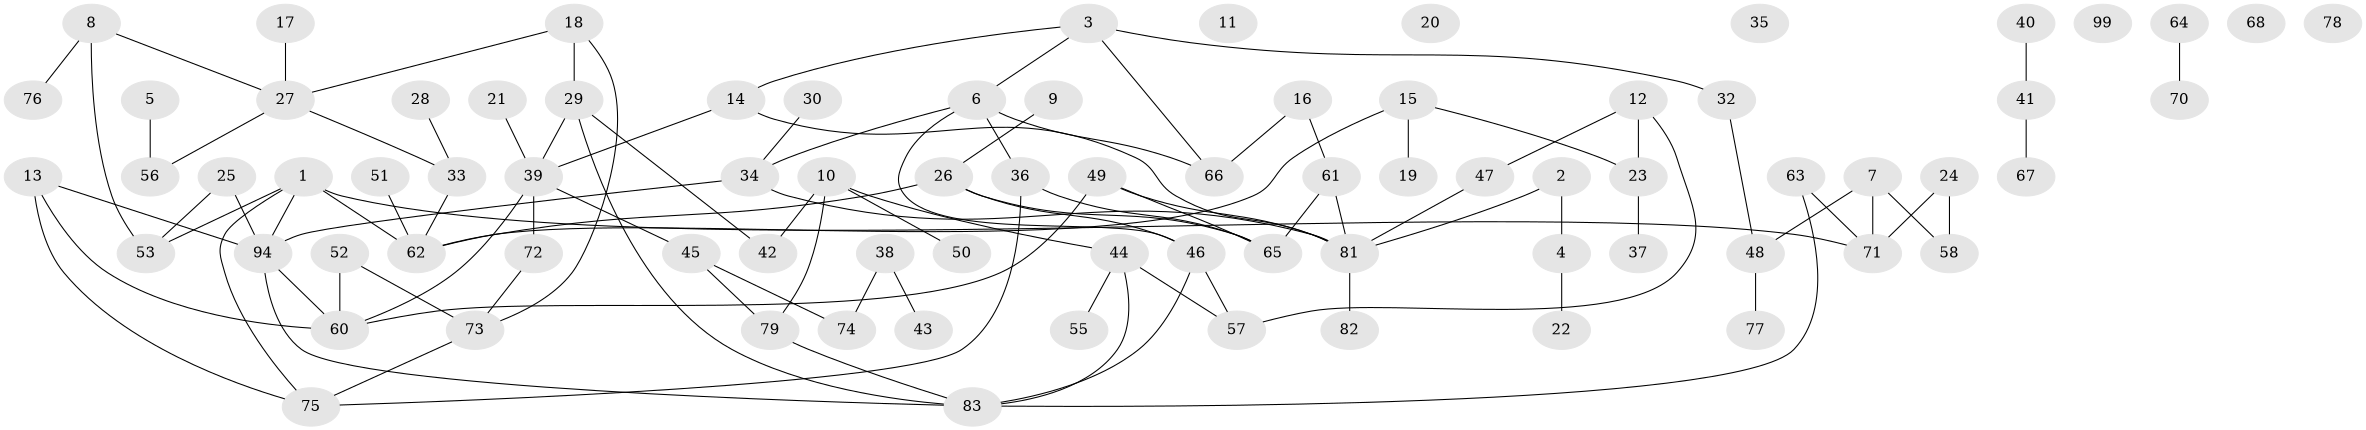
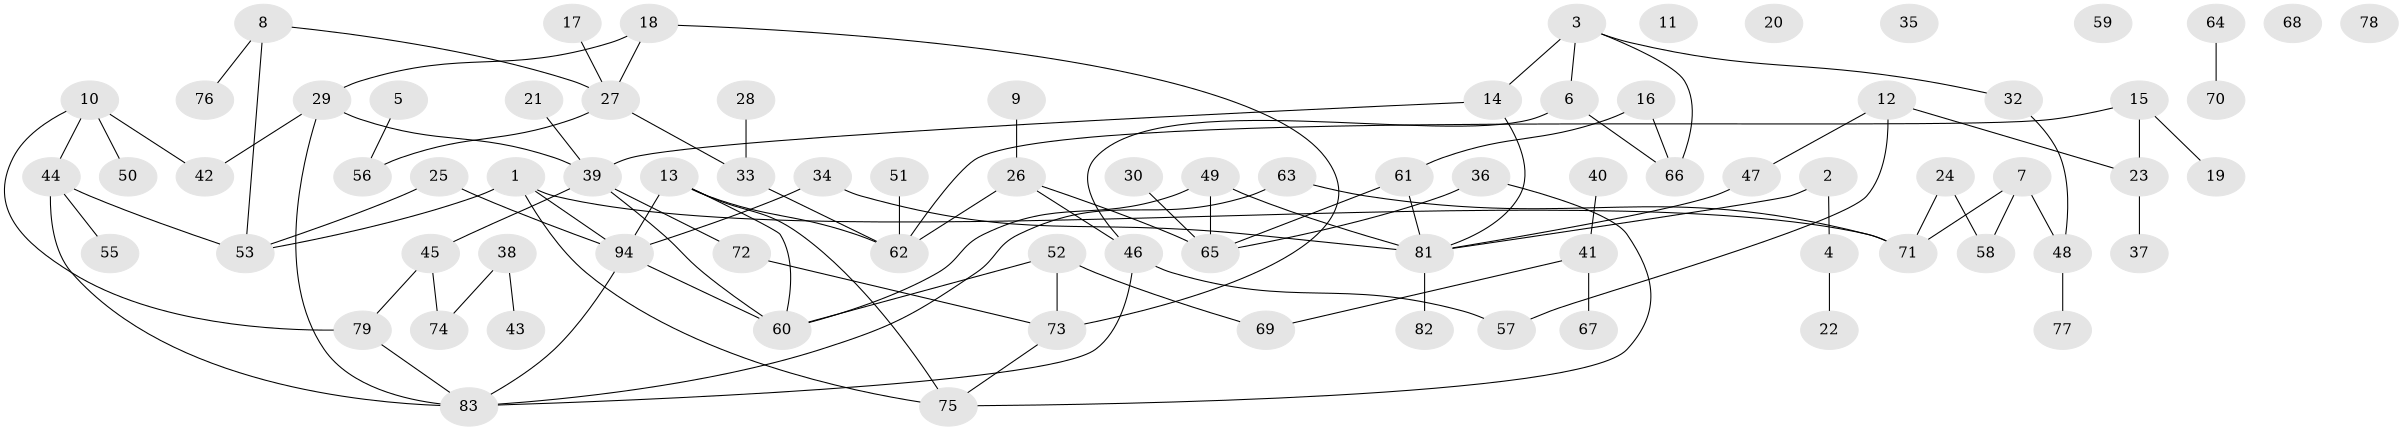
(2103, 23) -> (2103, 23)
(878, 128) -> none
(781, 139) -> (1172, 215)
(1002, 145) -> none
(360, 215) -> (784, 216)
(1175, 290) -> (146, 218)
none -> (1266, 330)
